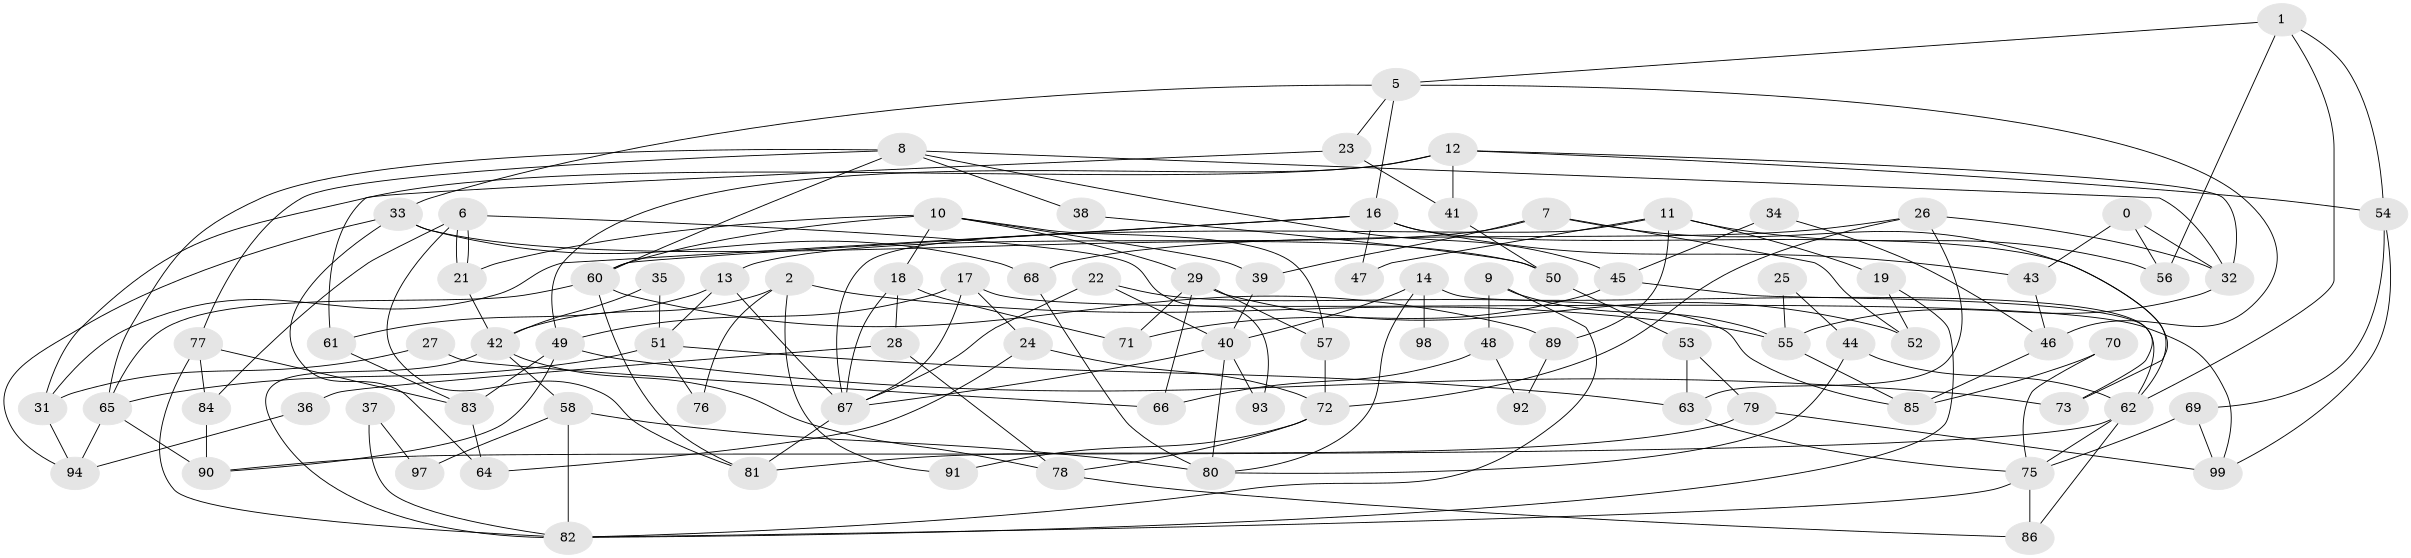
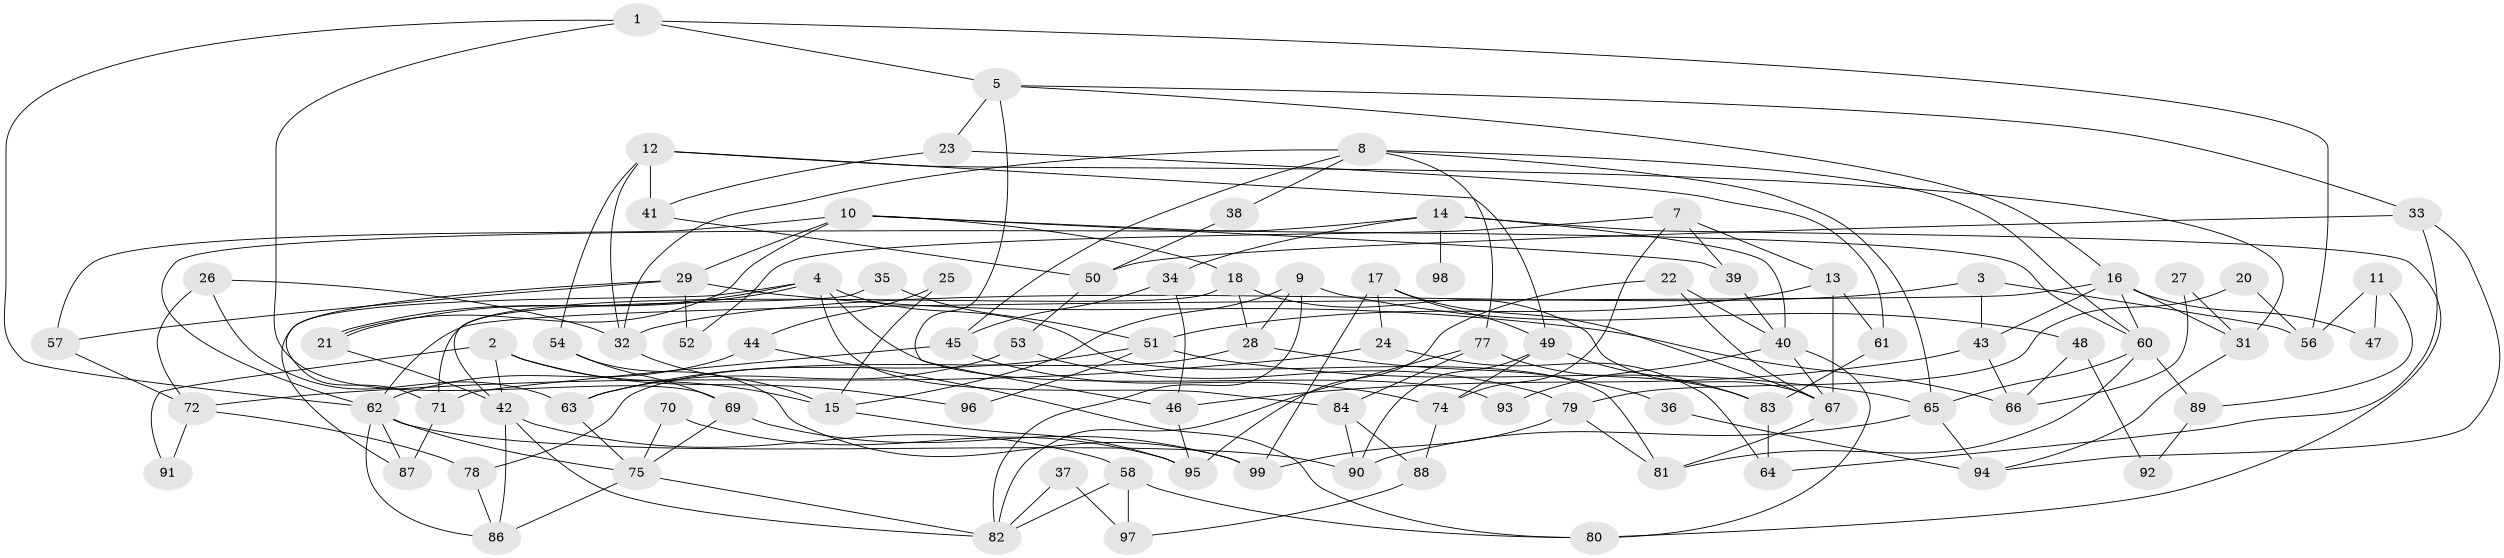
(2364, 102) -> (276, 260)
(463, 214) -> (818, 279)
(2127, 214) -> (1982, 279)
(1185, 232) -> none
none -> (1279, 242)
(1032, 279) -> none
(1881, 279) -> none
none -> (2244, 279)
none -> (1273, 315)
(1786, 344) -> (832, 409)
none -> (1998, 376)
(701, 409) -> (969, 409)
(776, 409) -> (506, 474)
(1912, 409) -> (1193, 473)
(2064, 409) -> (1441, 409)
none -> (407, 473)
none -> (1422, 473)
